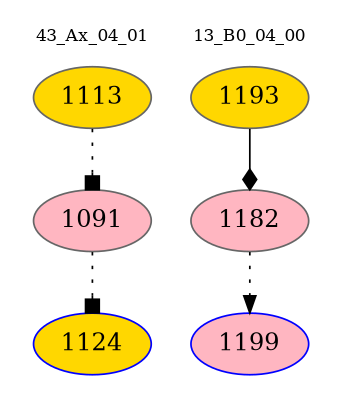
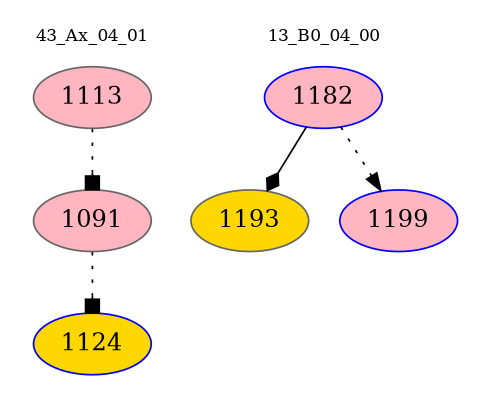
(92, 98) -> (92, 98)
(250, 149) -> (292, 150)
(250, 221) -> (323, 98)
